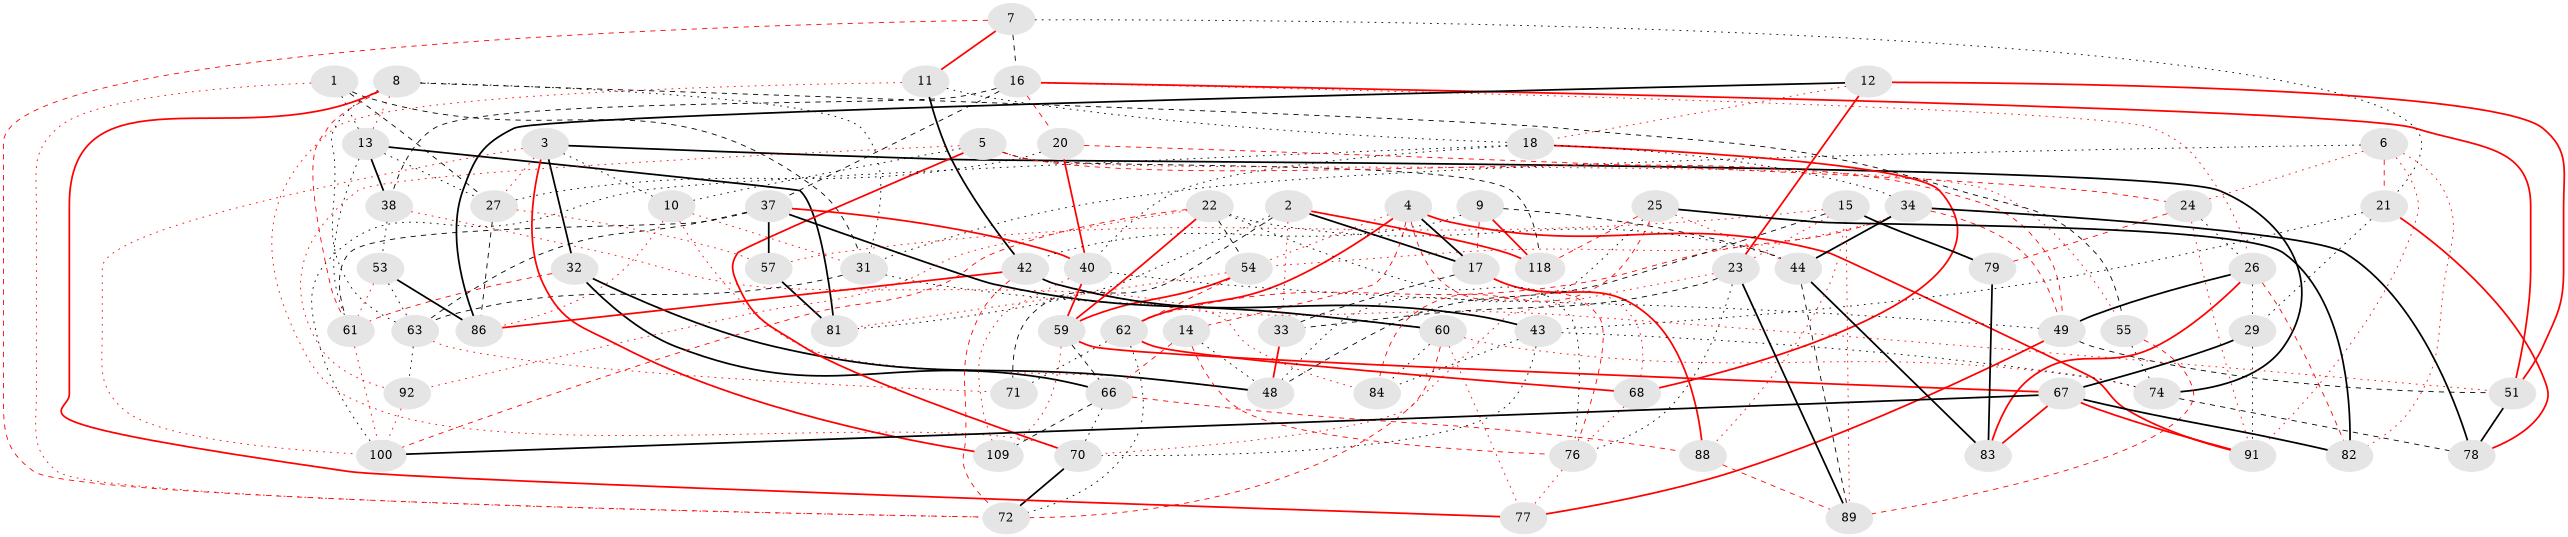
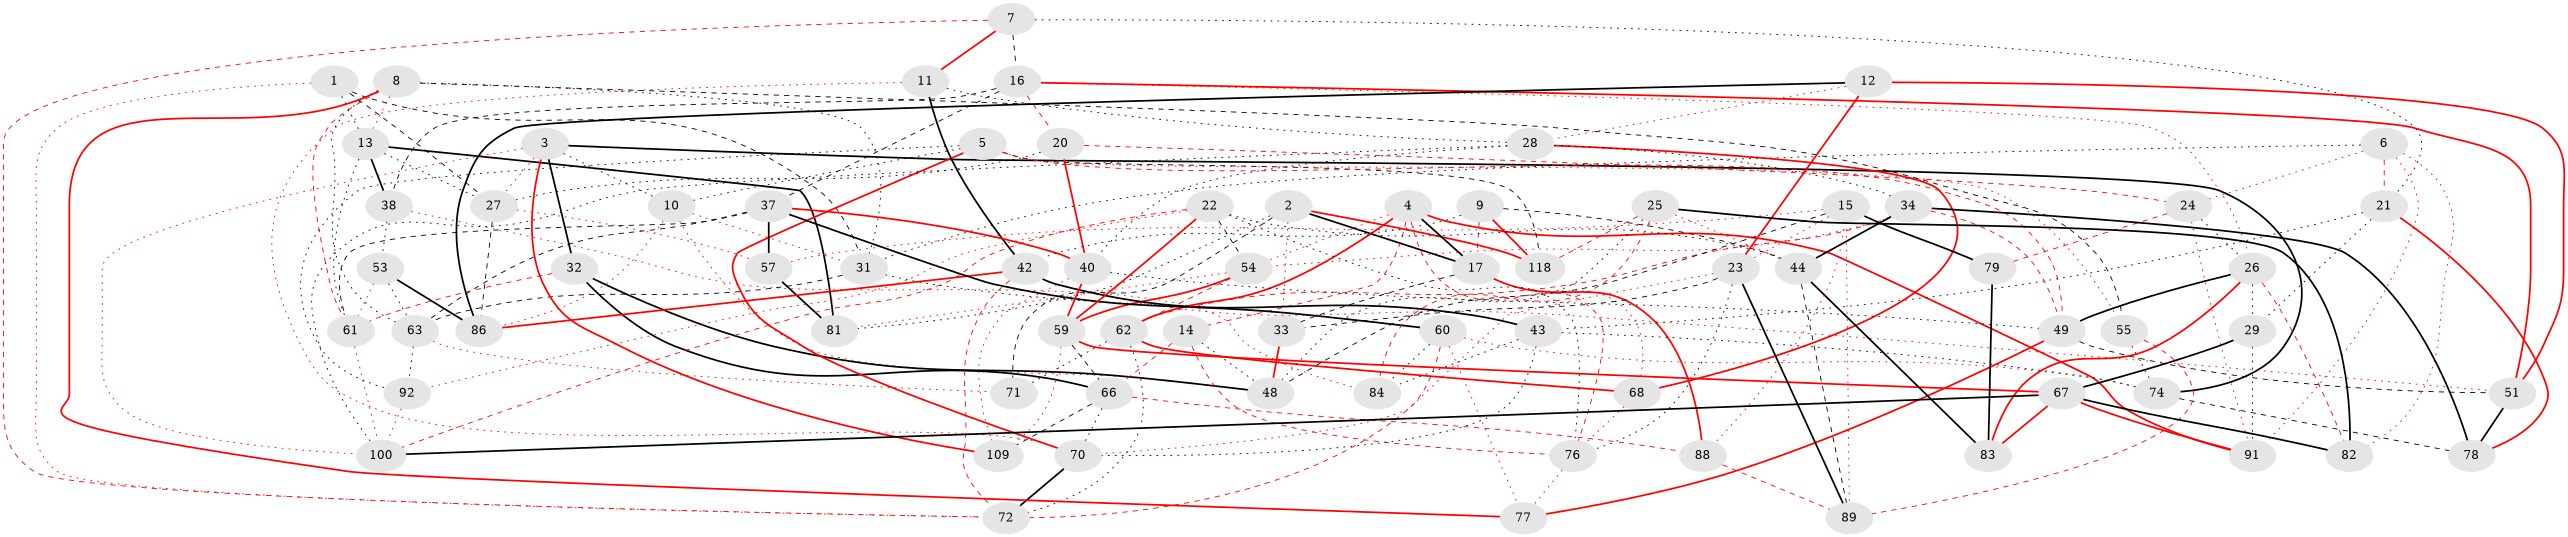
(1531, 144) -> (1531, 144)
(507, 171) -> (507, 171)
